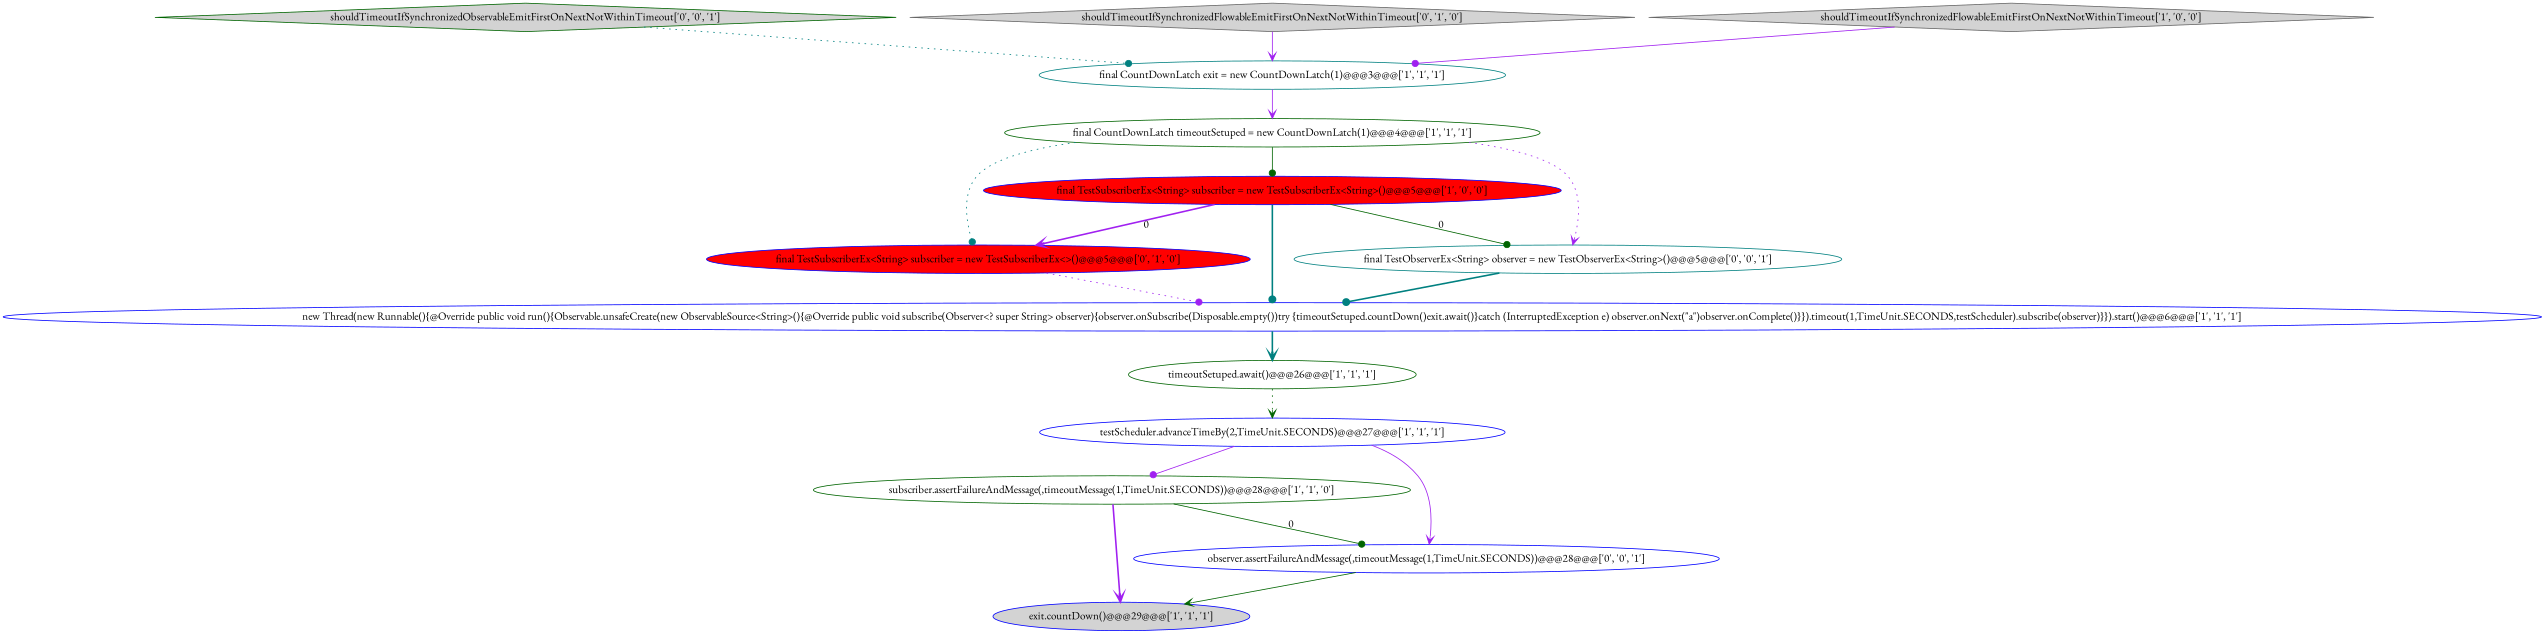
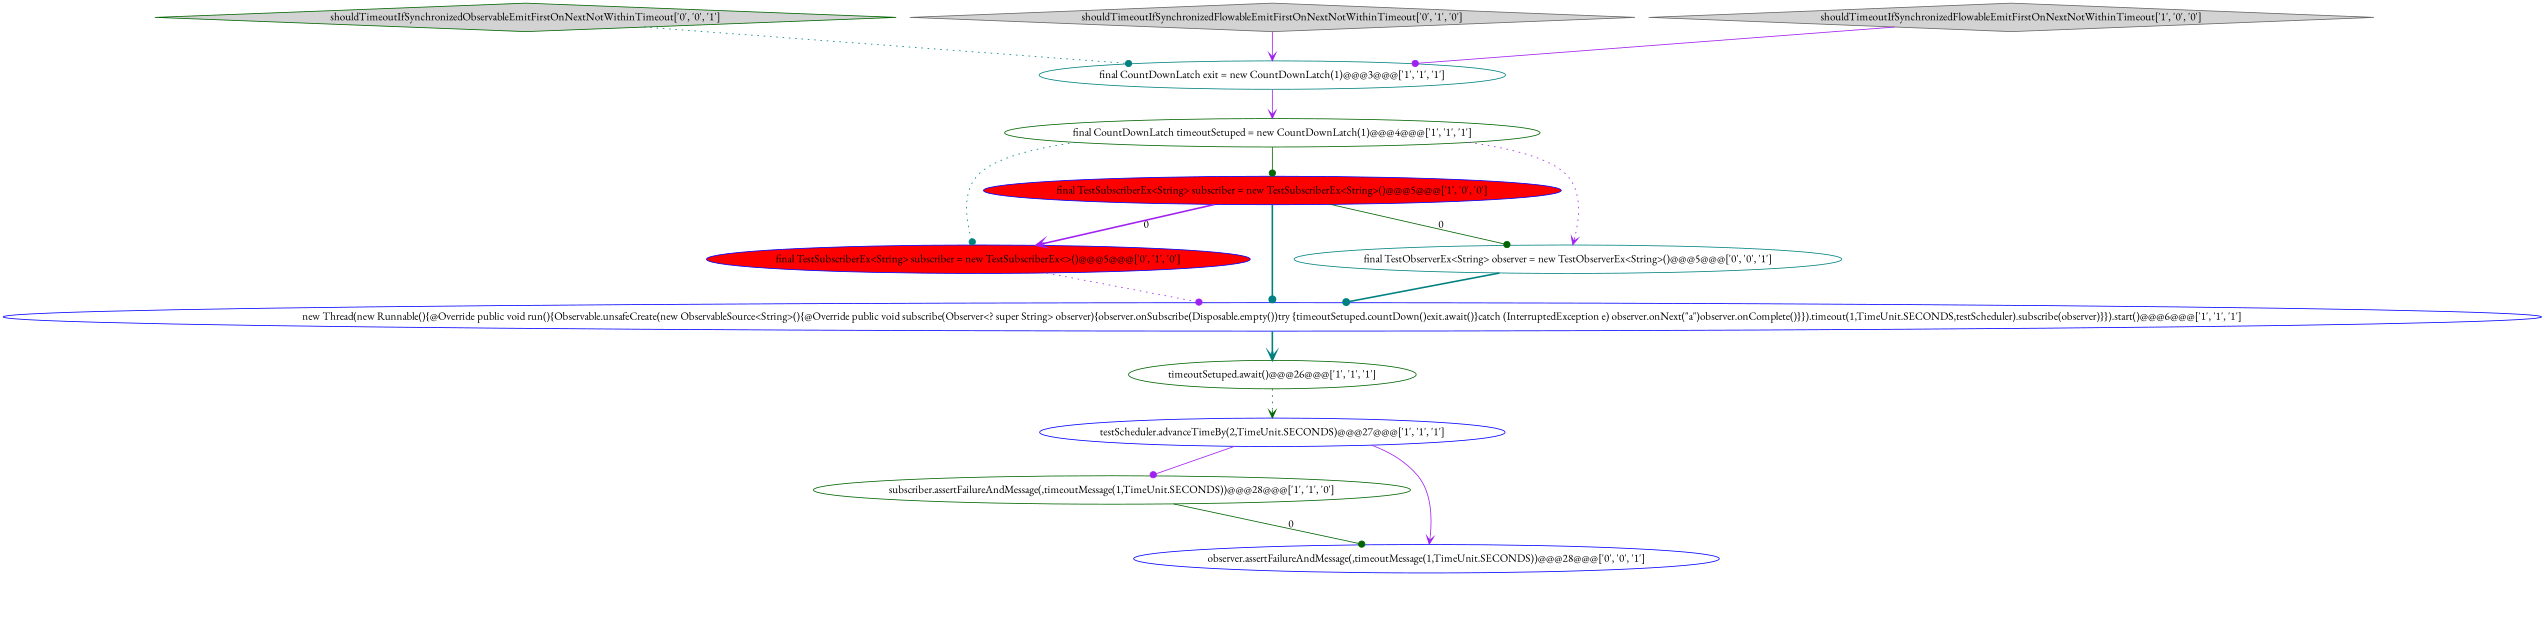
(1121, 616) -> none
